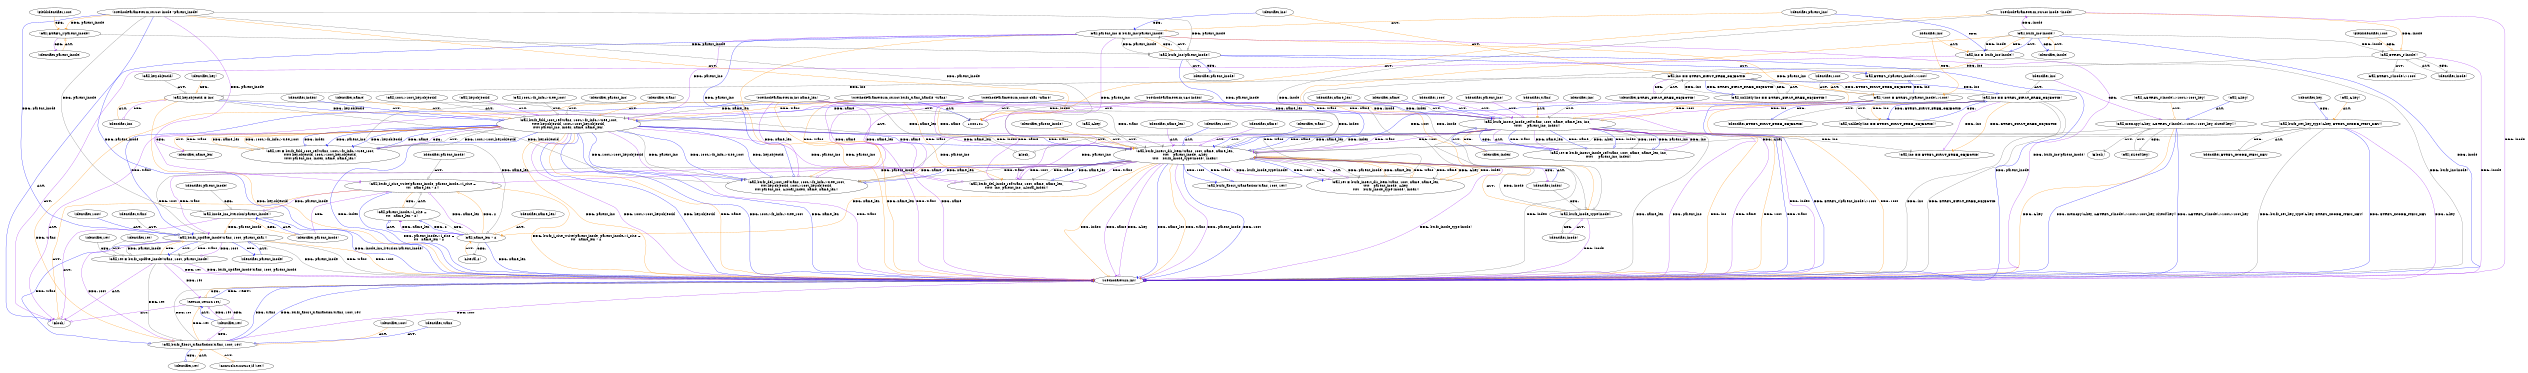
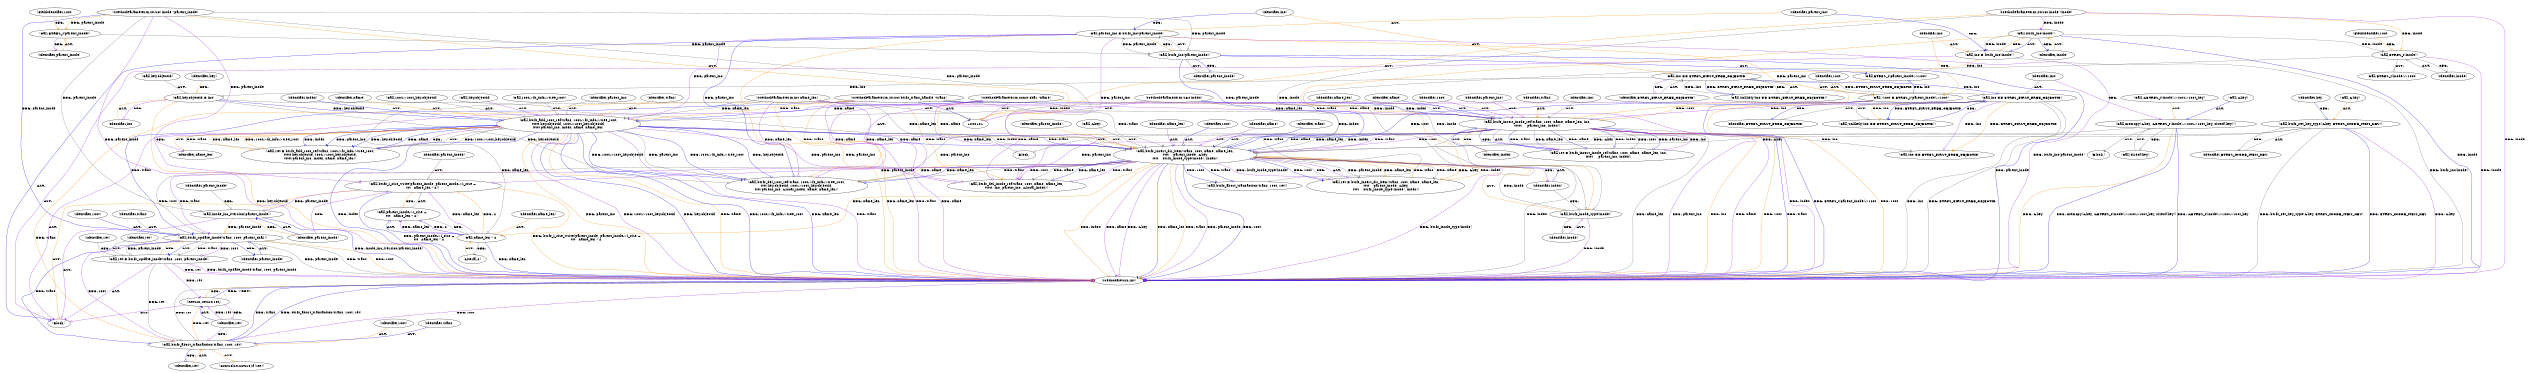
(2022, 24) -> (2044, 22)
(442, 270) -> (442, 270)
